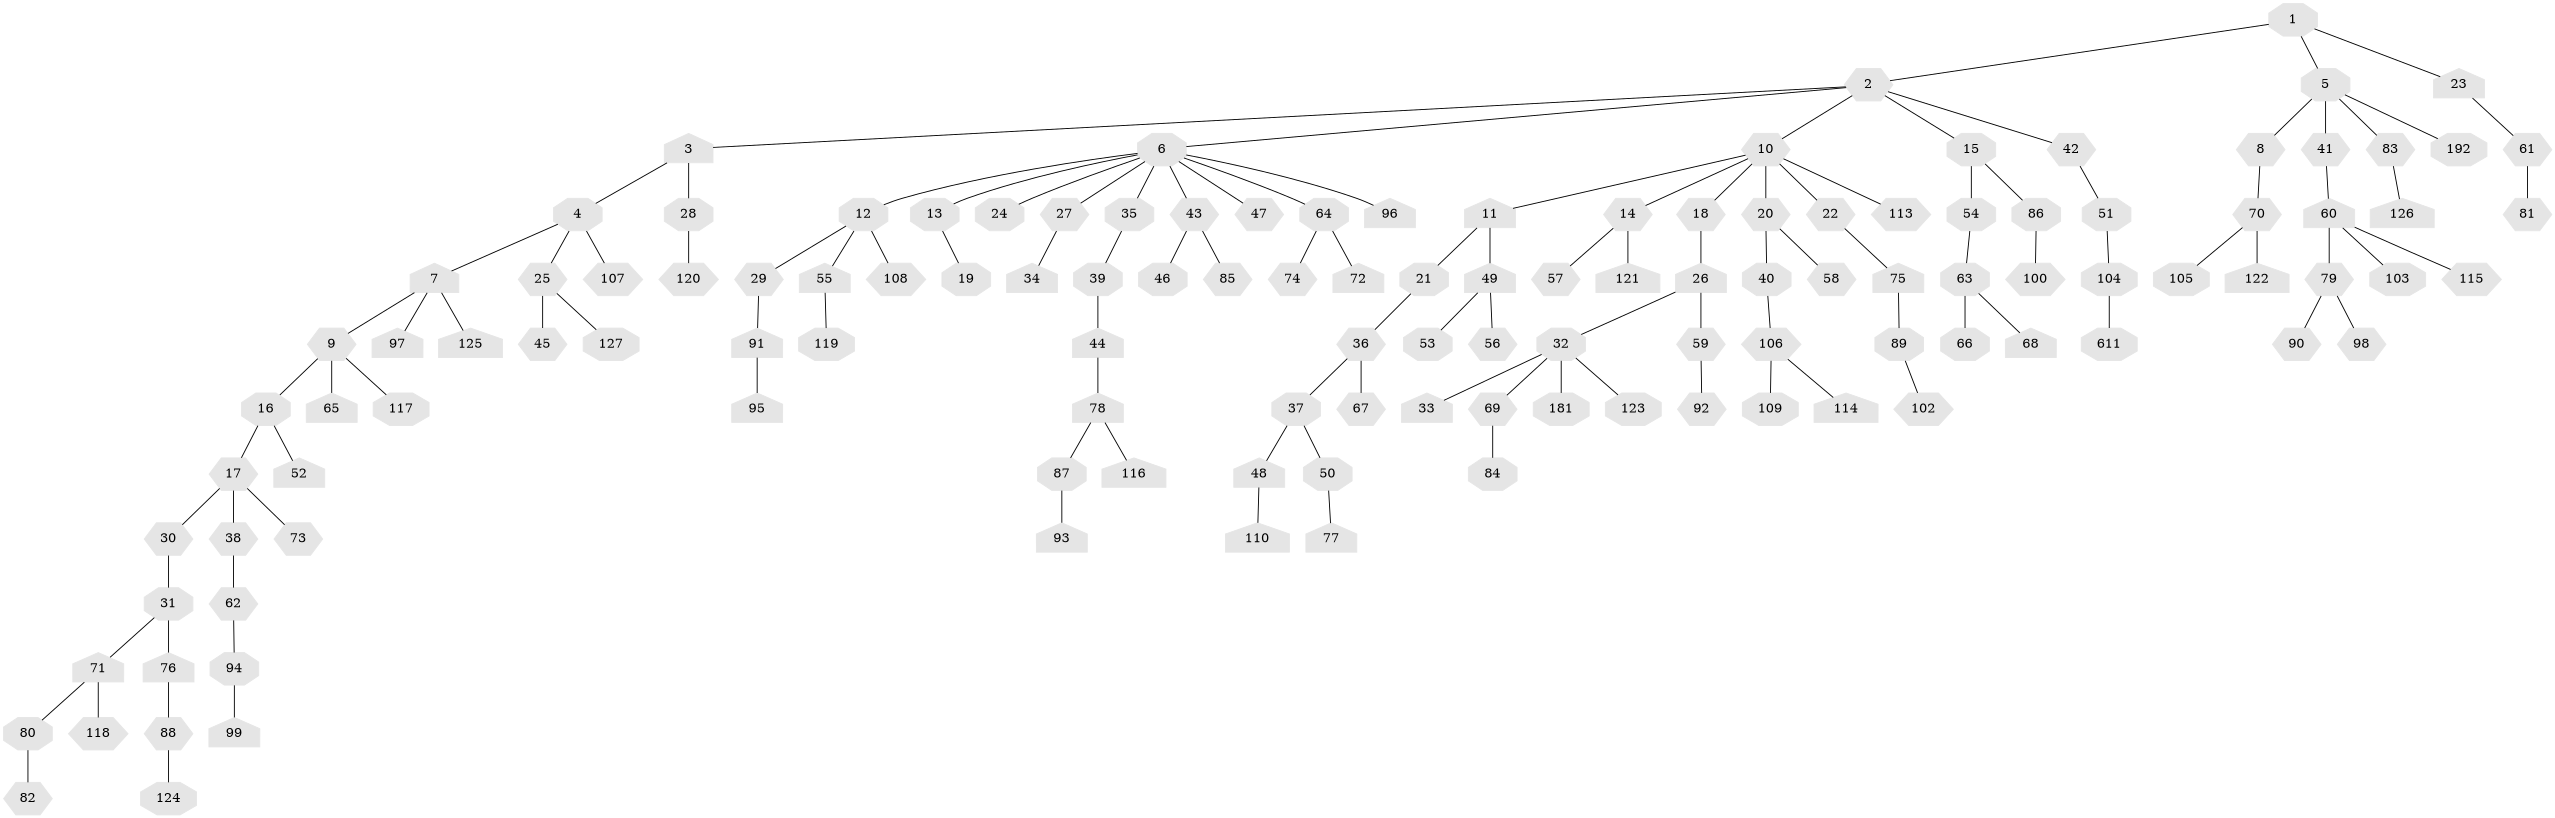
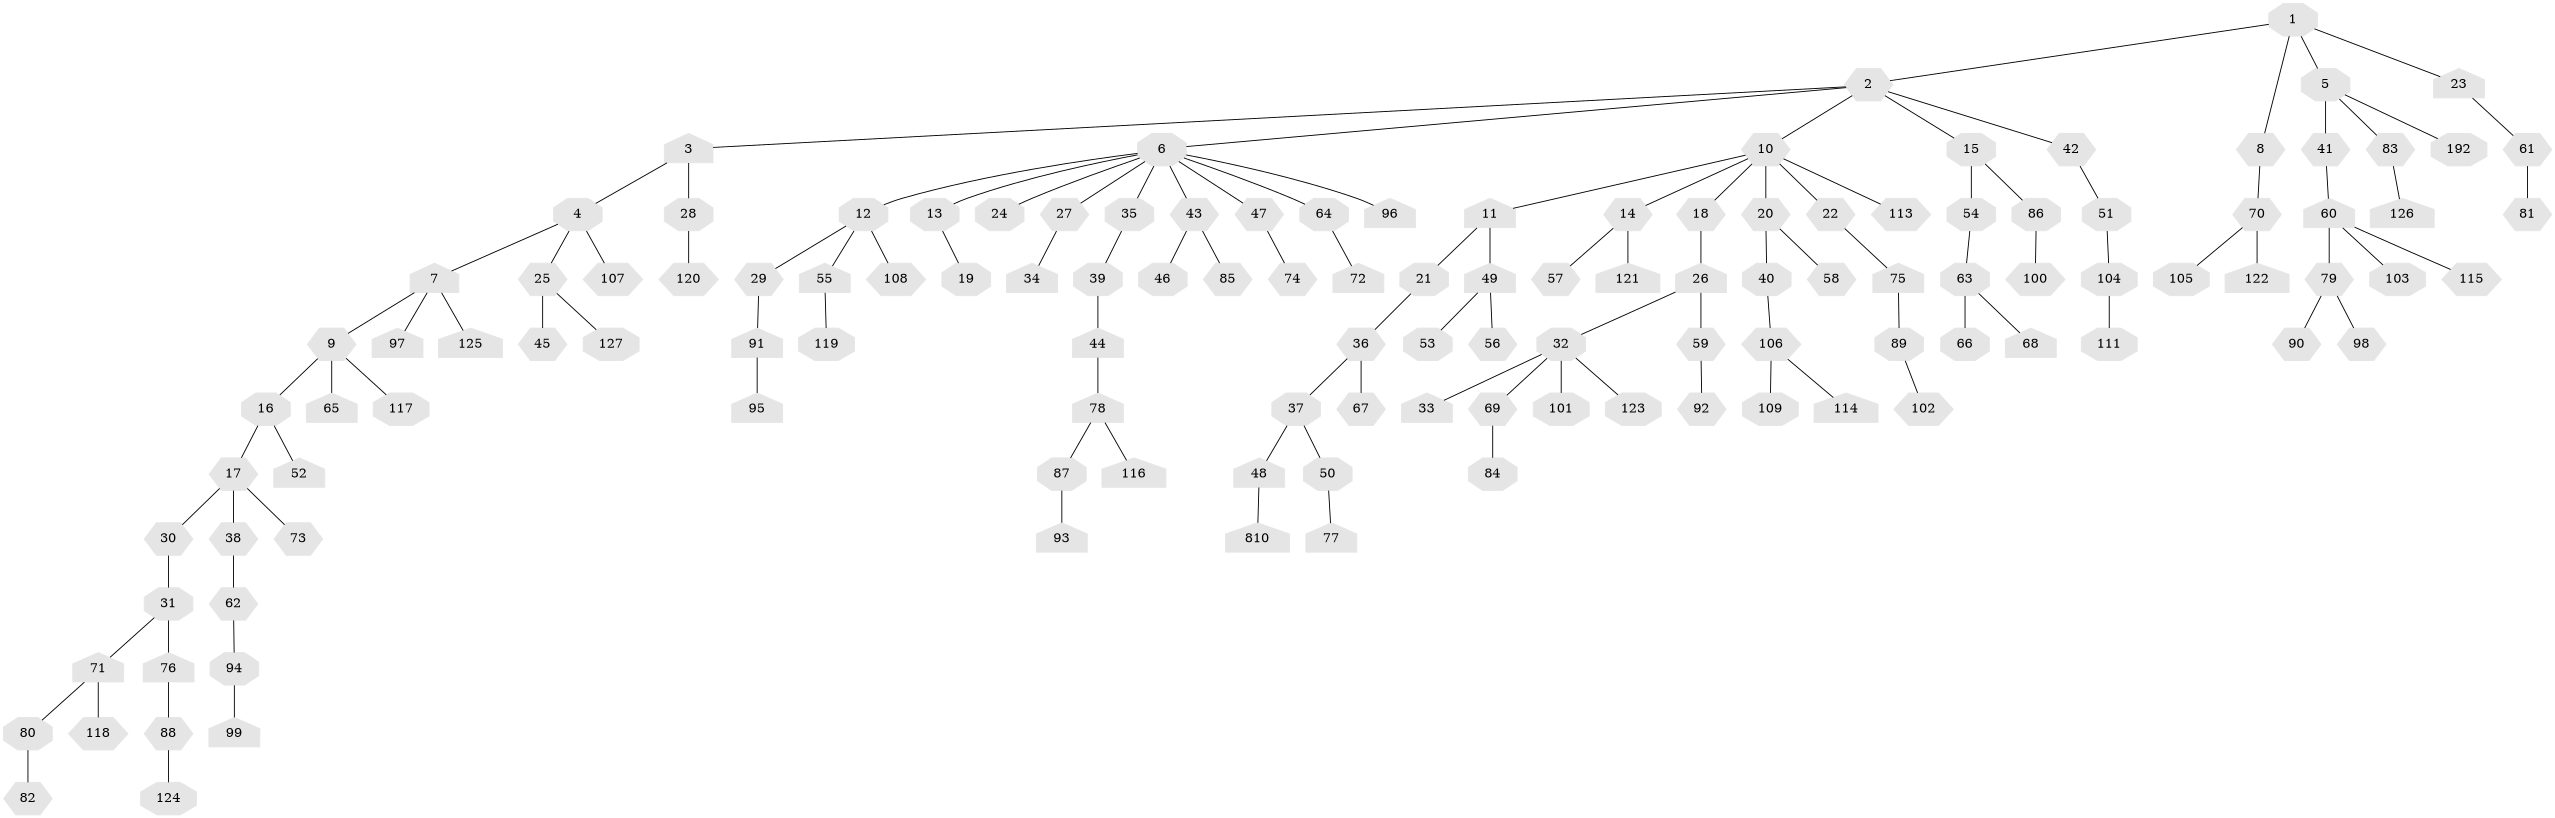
(2293, 117) -> (2277, 85)
(1308, 247) -> (1276, 247)
(2109, 344) -> (2109, 344)
(1561, 409) -> (1561, 409)
(1257, 539) -> (1257, 539)
